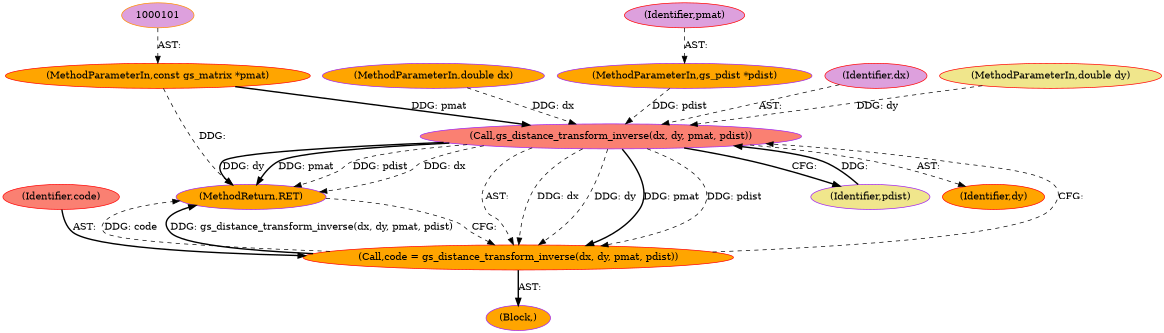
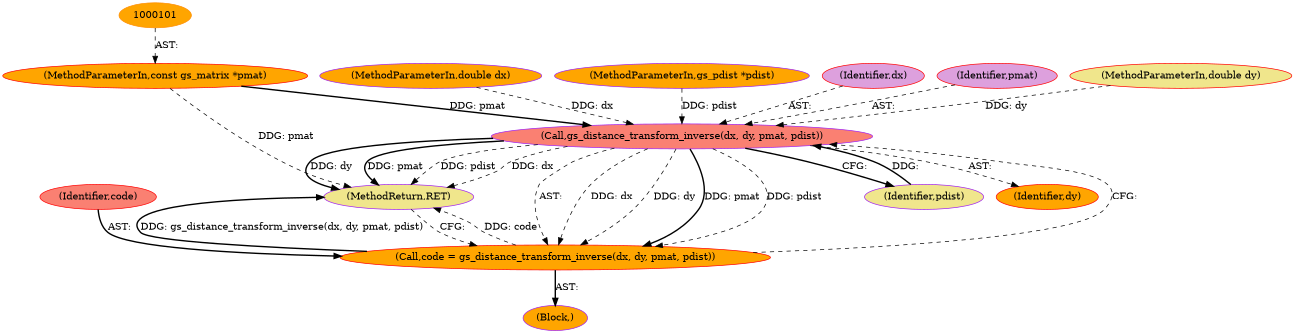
(158, 15) -> (155, 15)
(685, 42) -> (854, 105)
(214, 136) -> (286, 136)
(251, 197) -> (399, 197)
